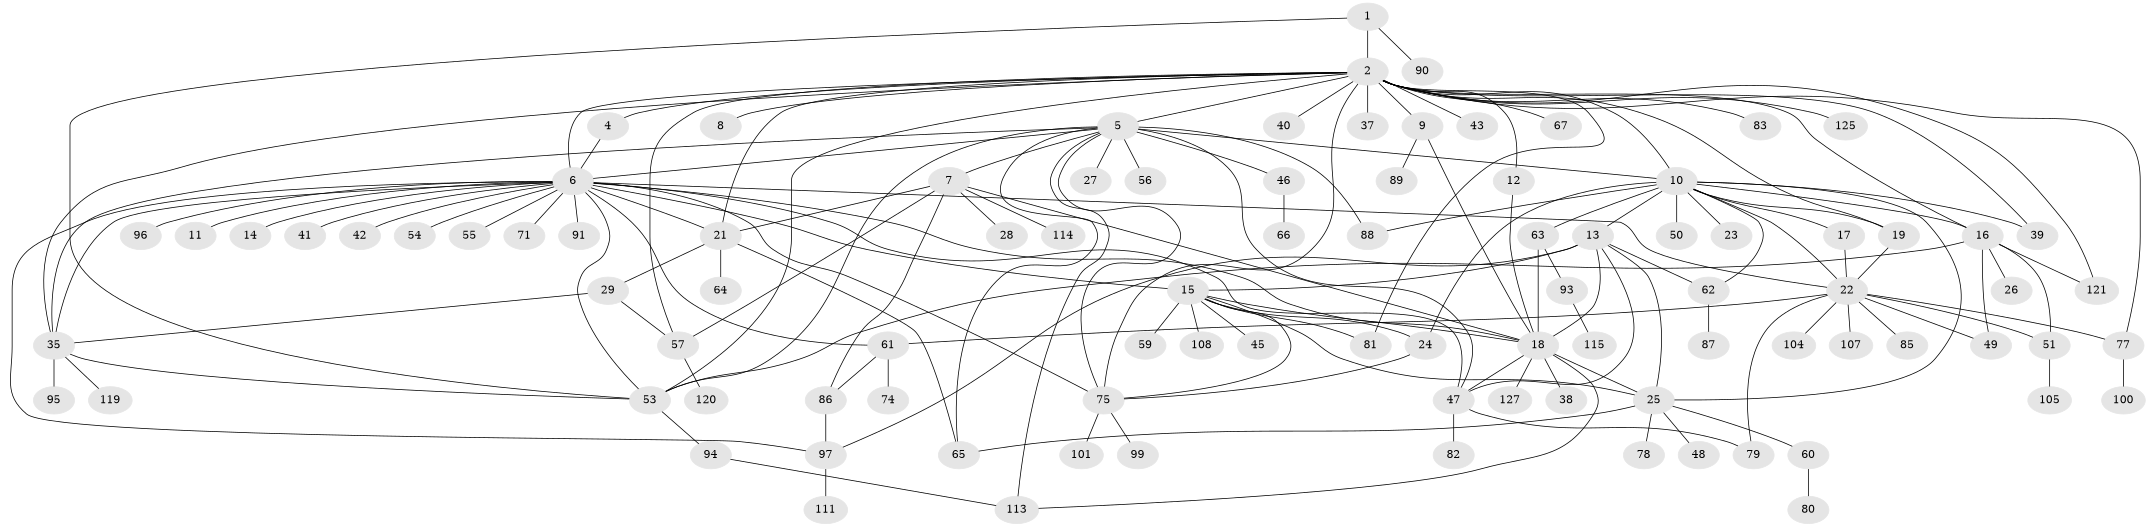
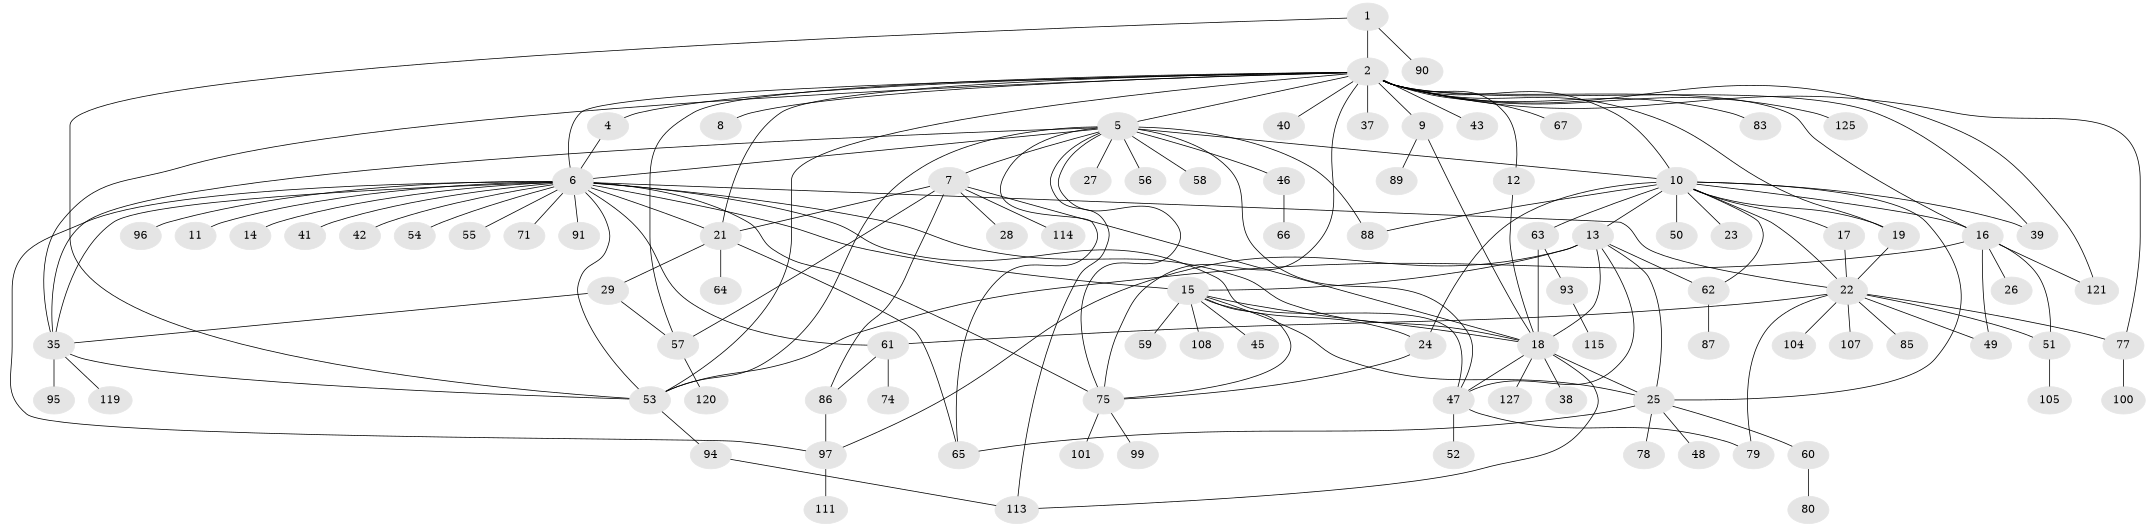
none -> (1200, 181)
(1371, 346) -> none
(1454, 455) -> (1454, 455)
